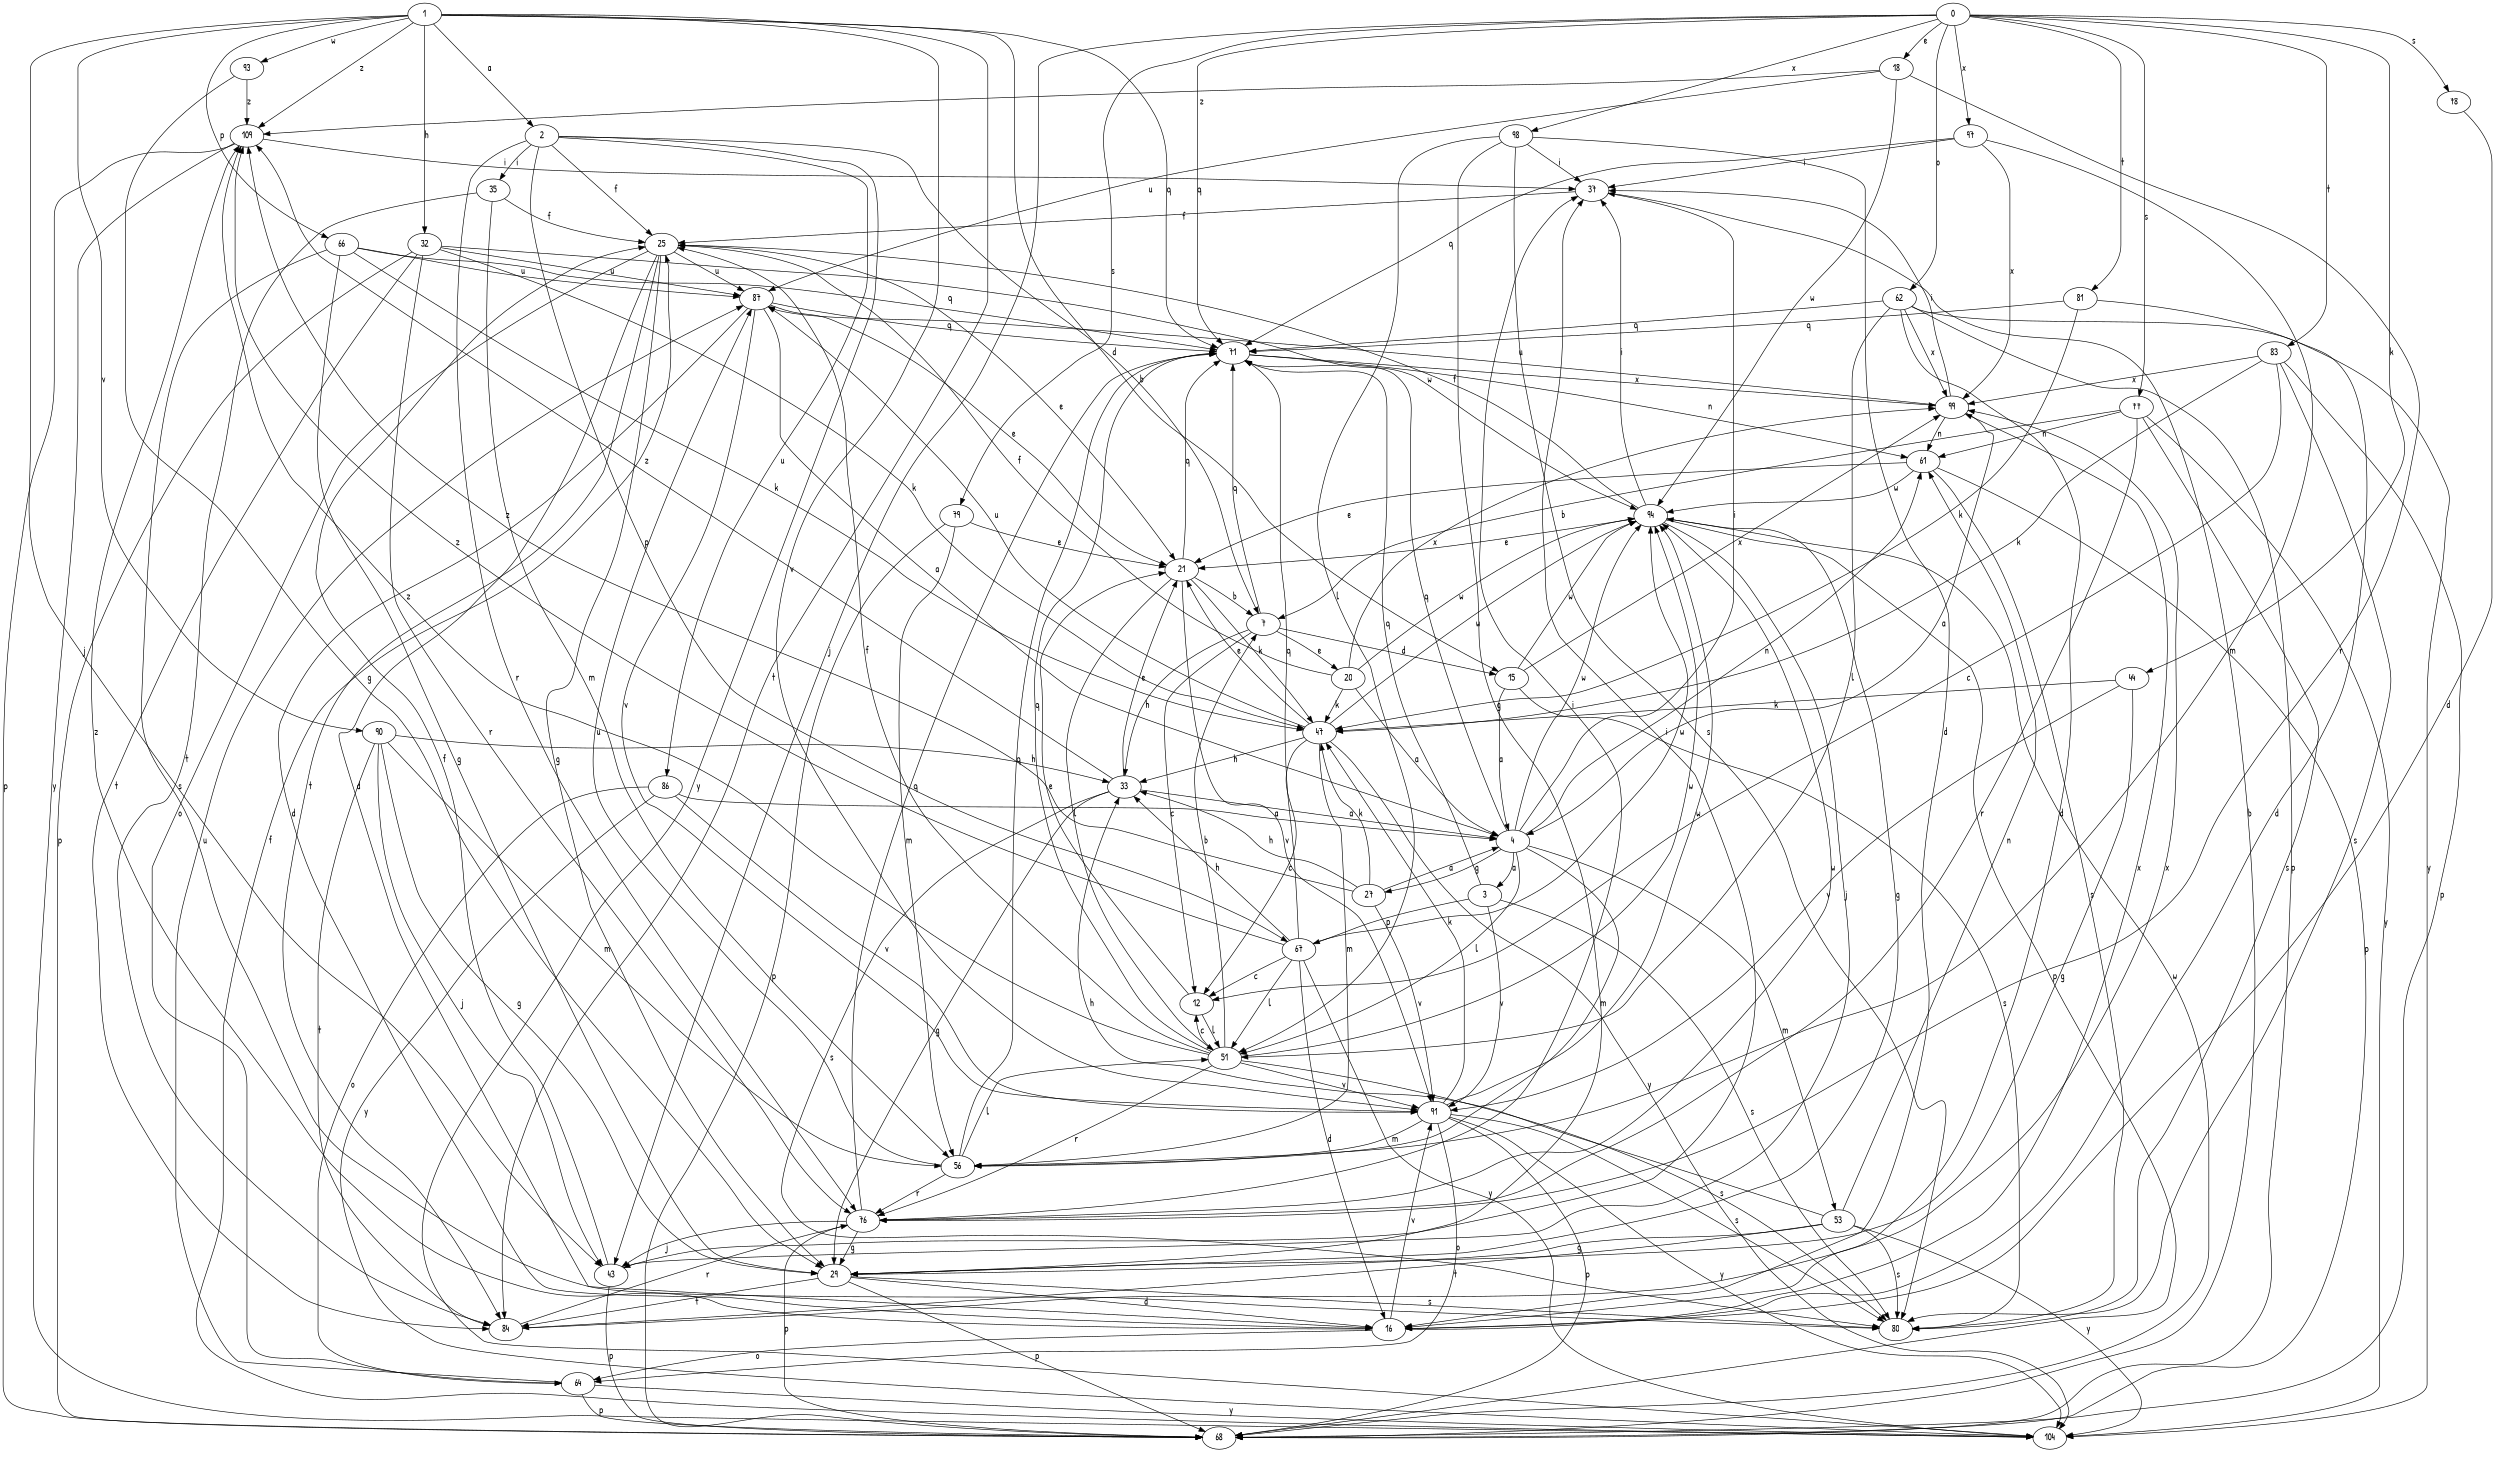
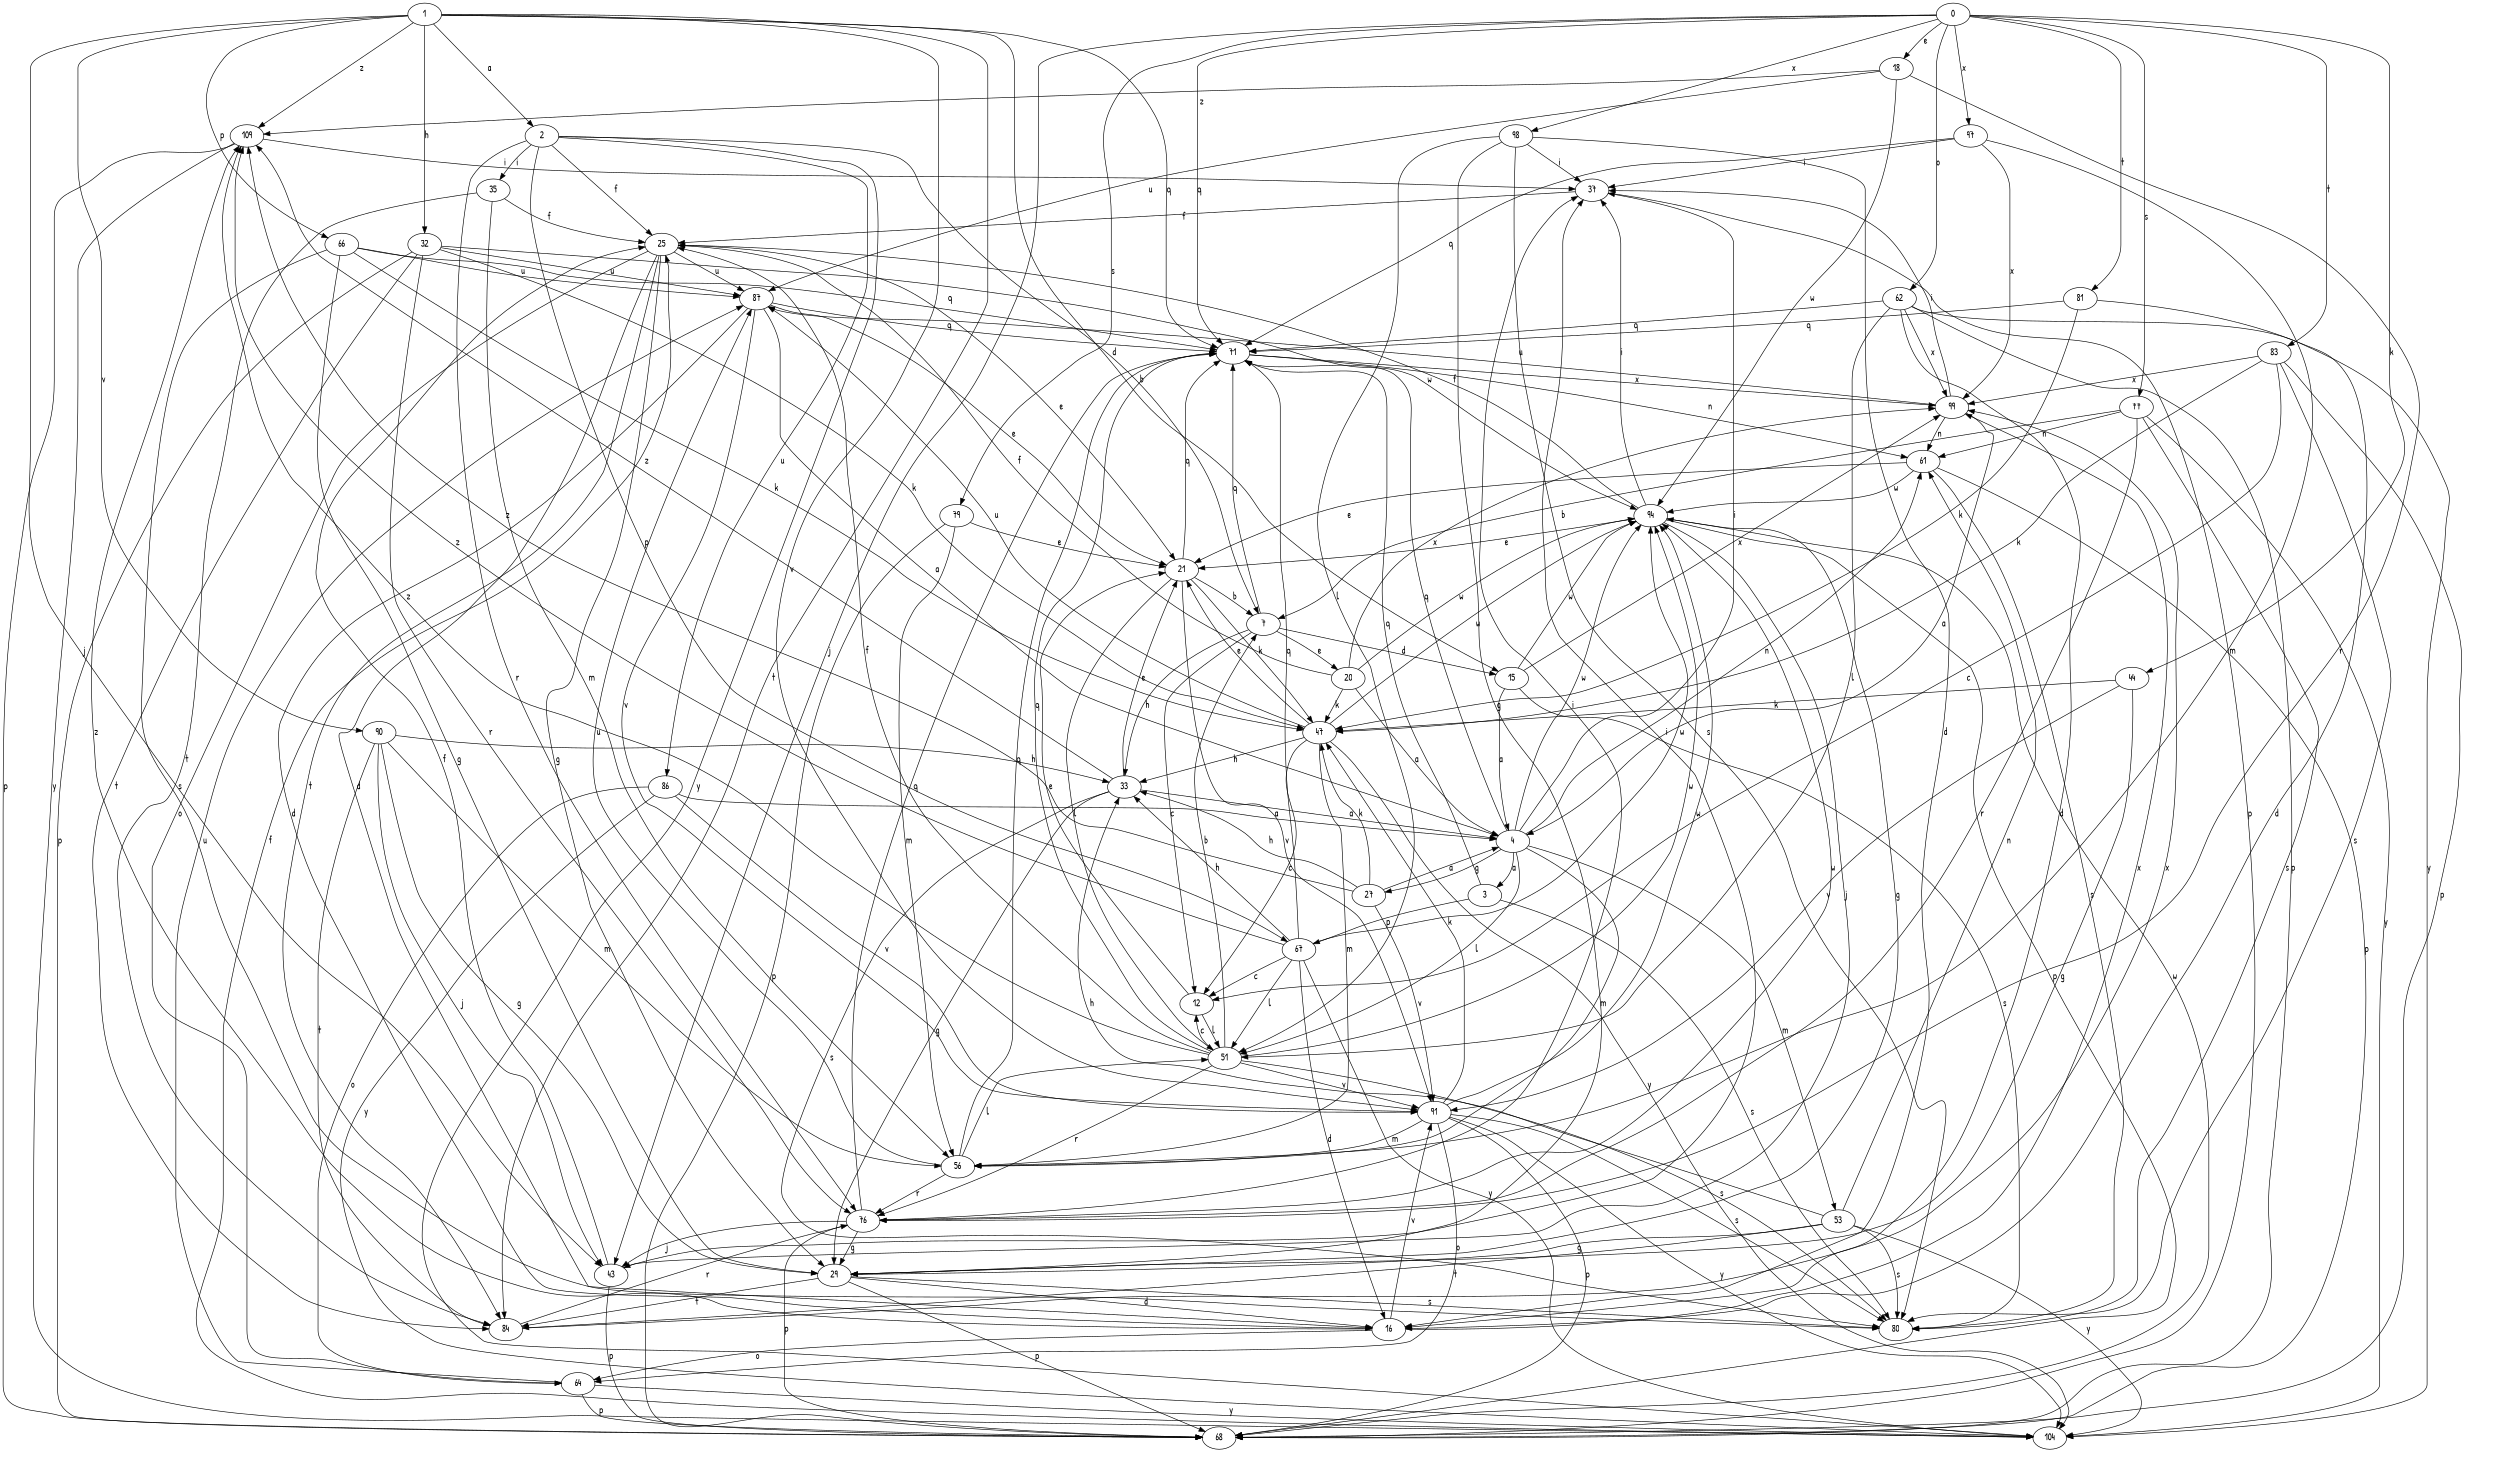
(247, 69) -> none
(2454, 102) -> none
(2250, 814) -> (2250, 814)
(1500, 1013) -> none
